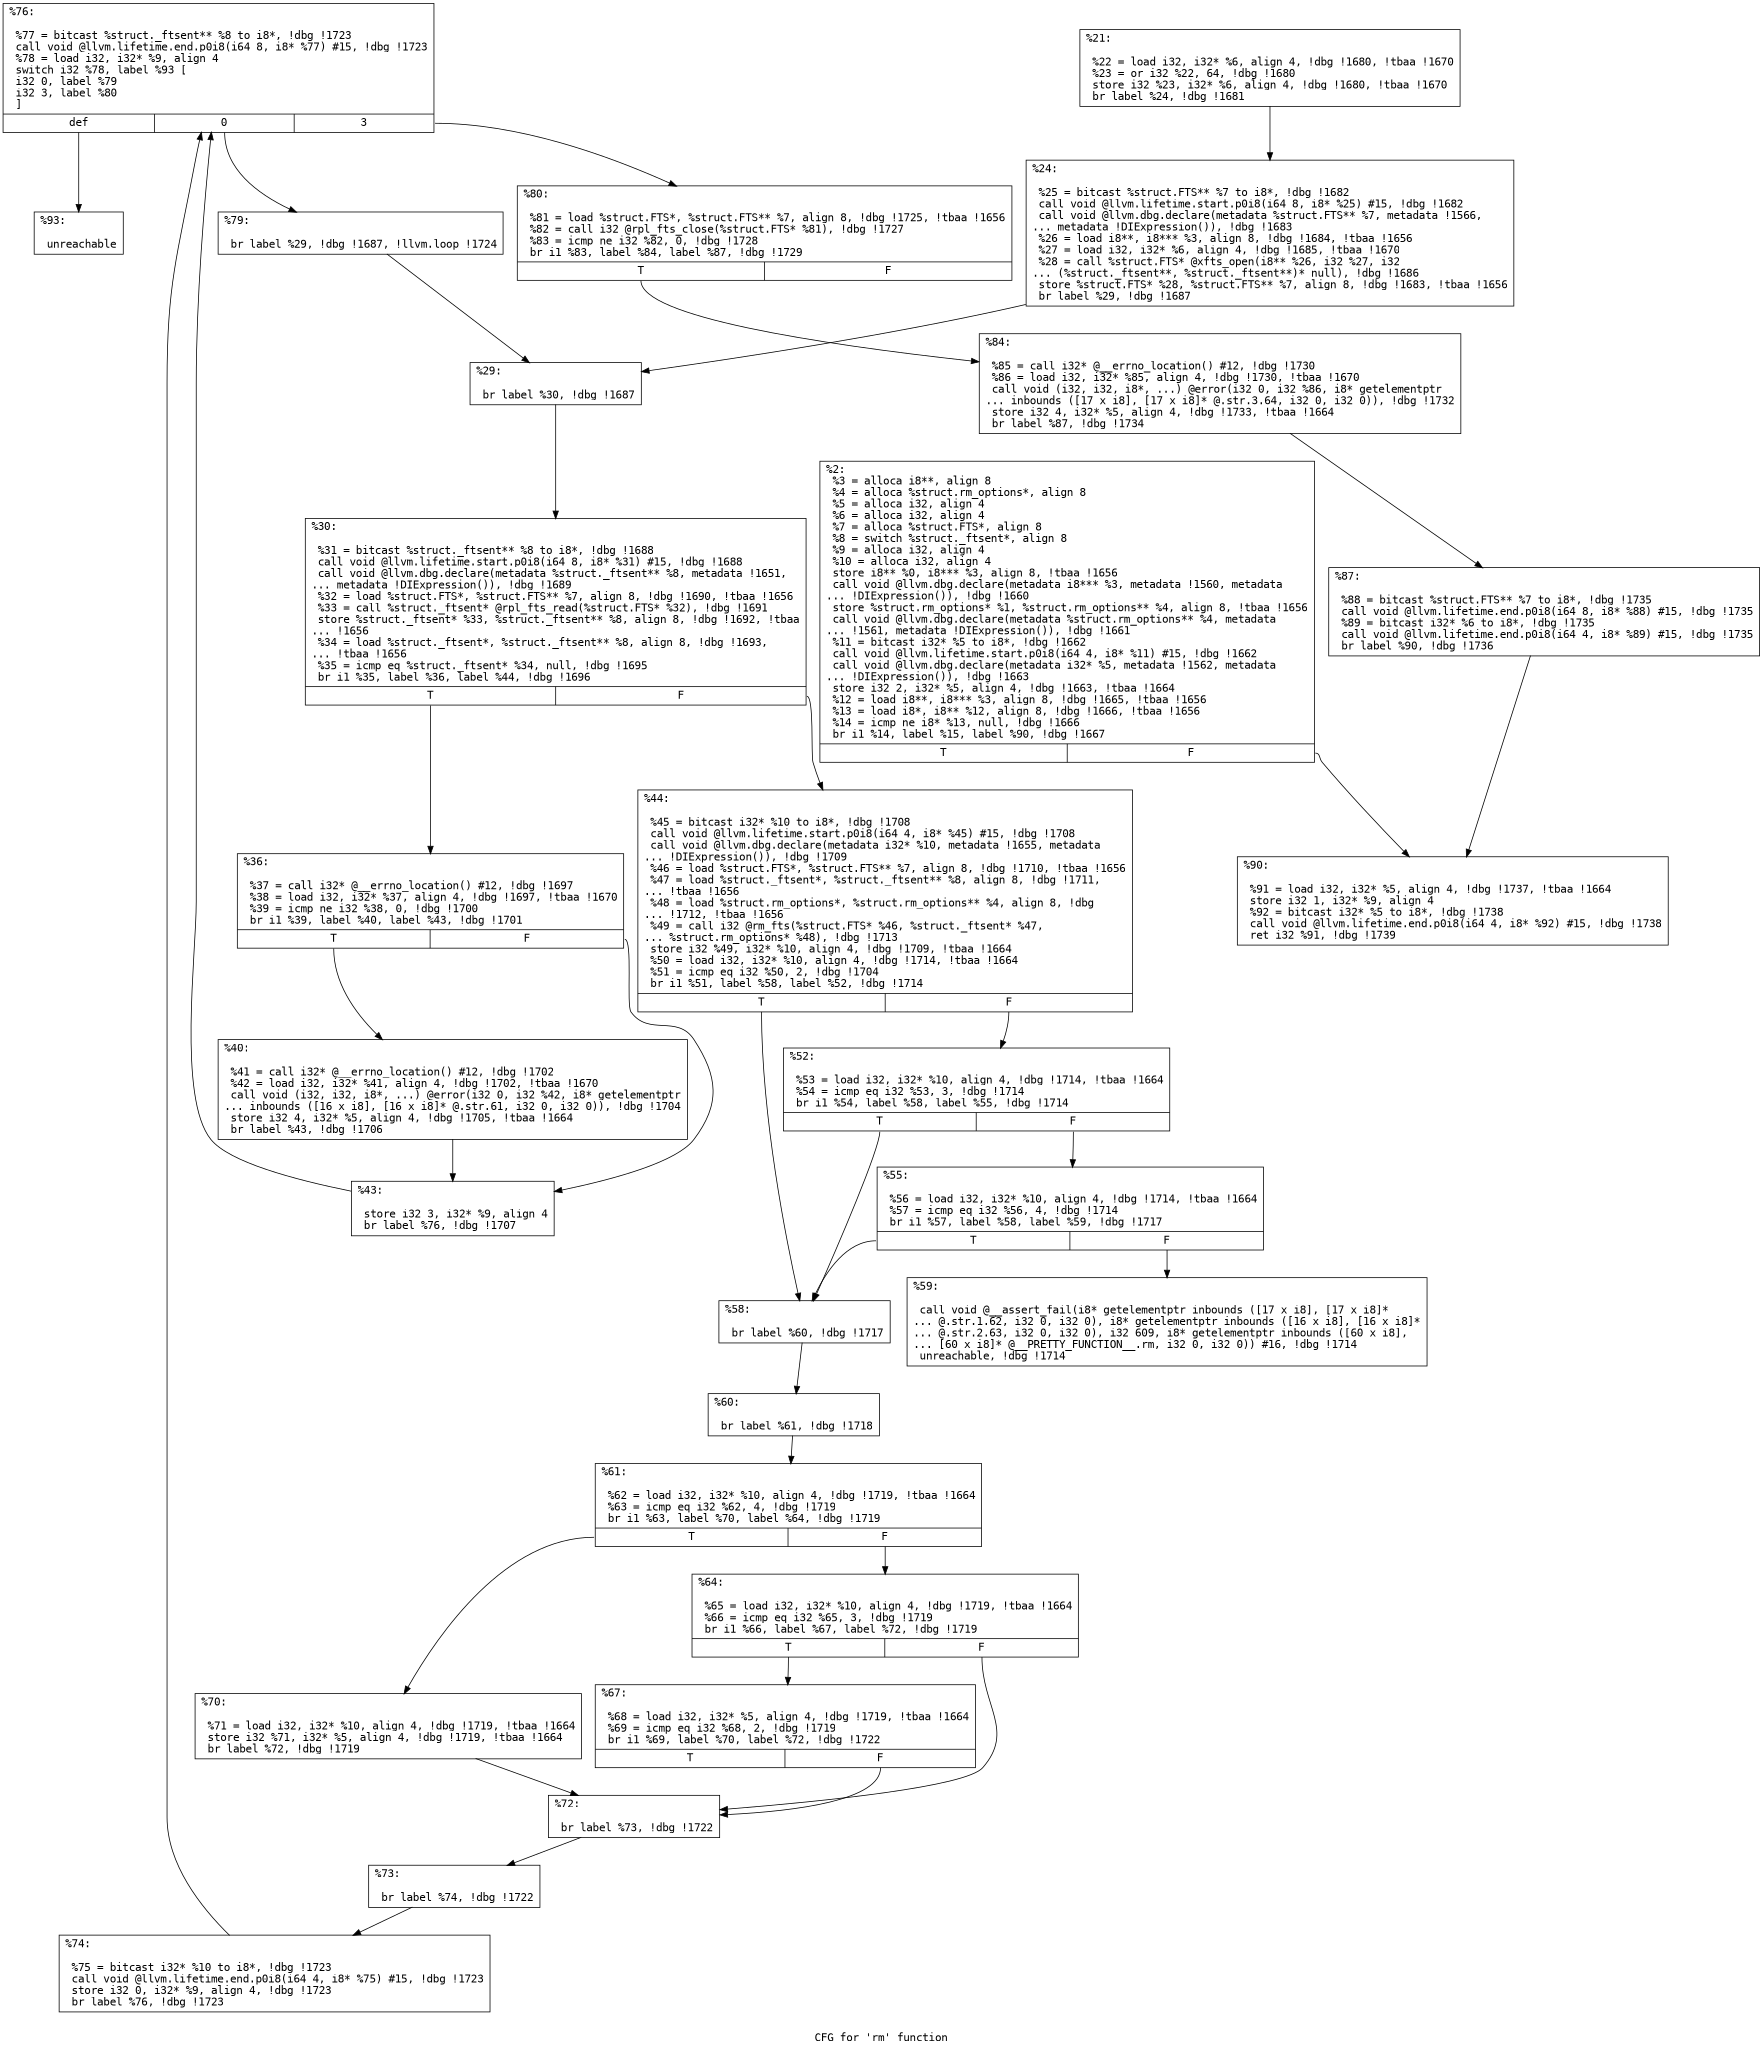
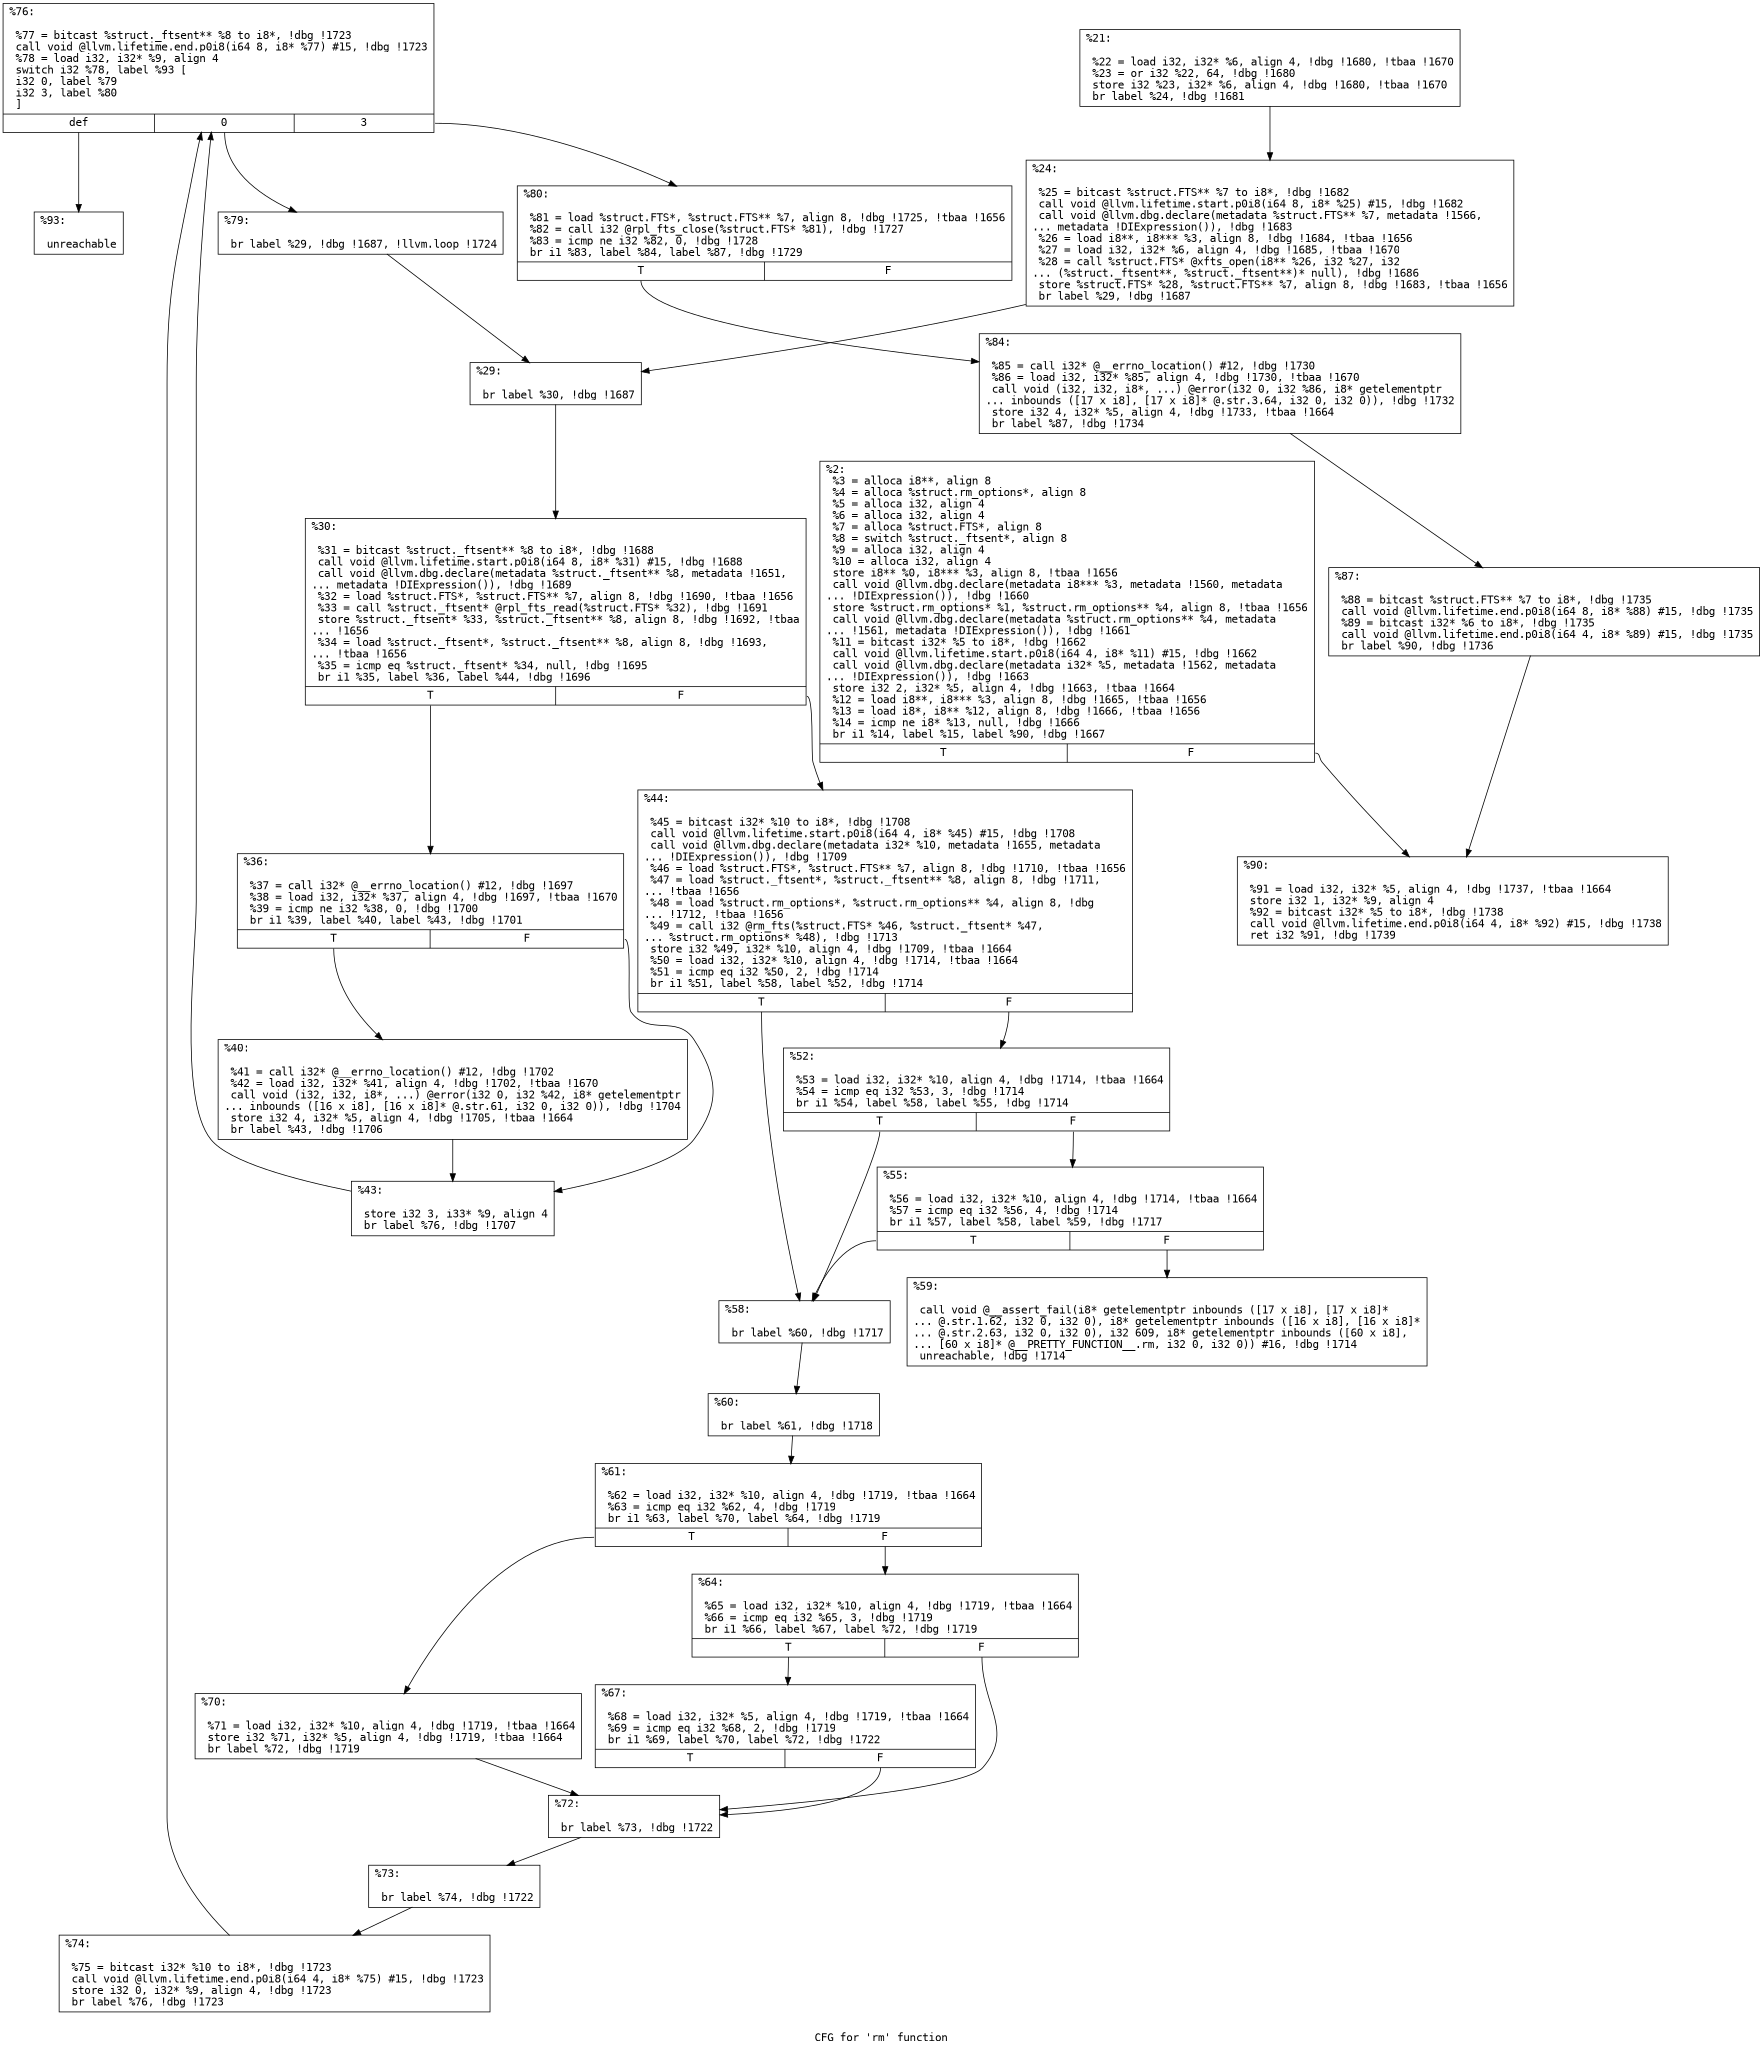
(762, 972) -> (762, 972)
(453, 1214) -> (453, 1214)
